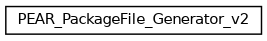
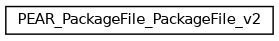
(134, 20) -> (139, 20)
